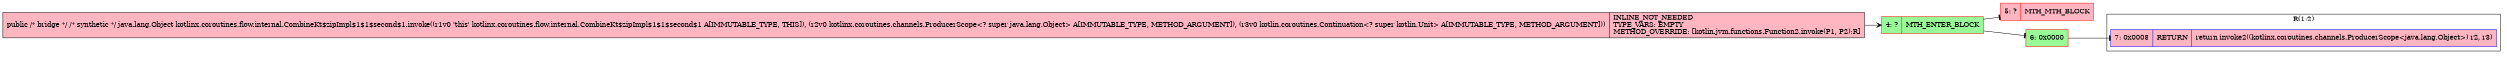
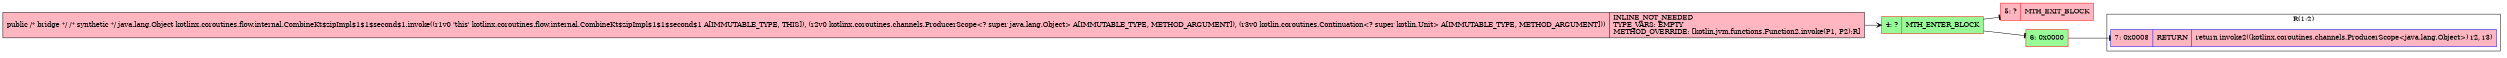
(2057, 12) -> (2057, 12)
